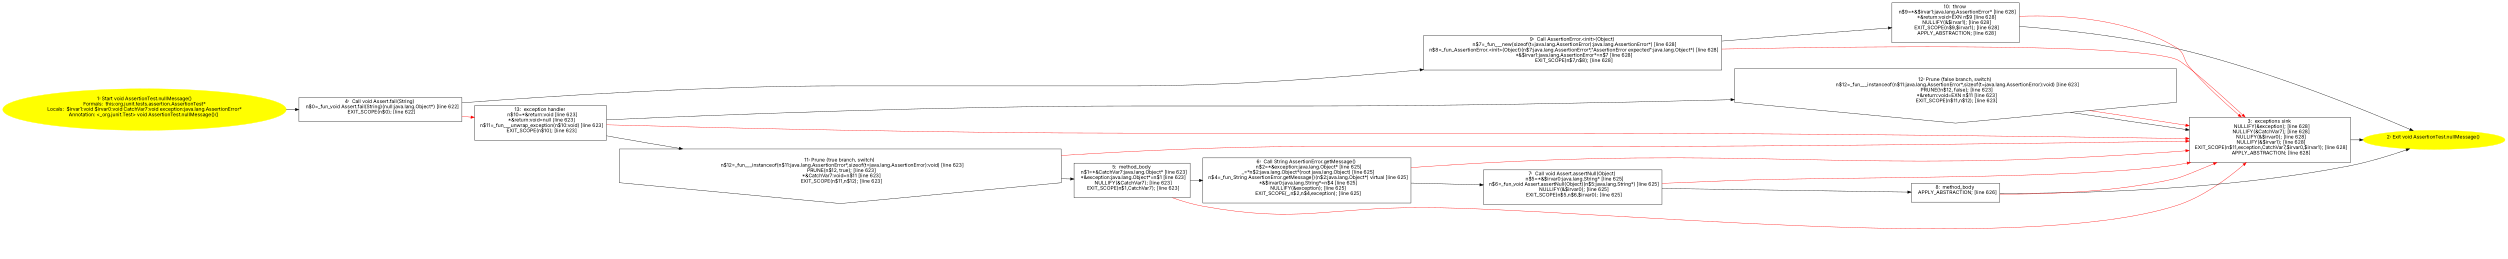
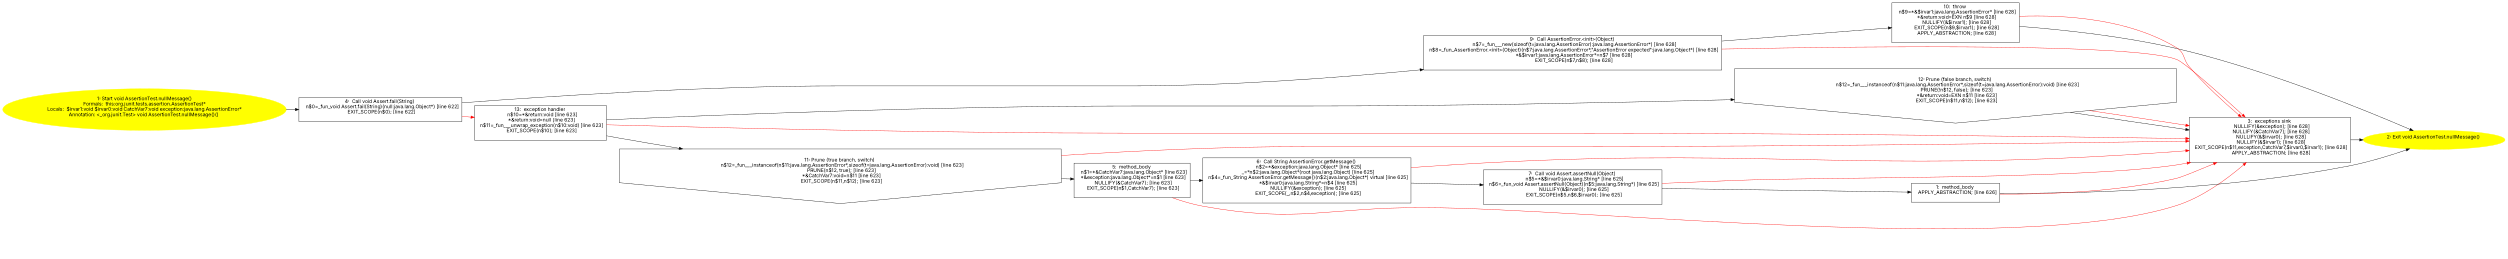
(1956, 193) -> (1956, 193)
